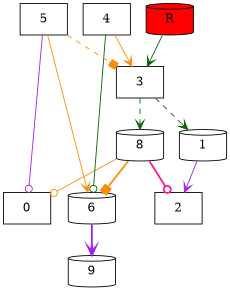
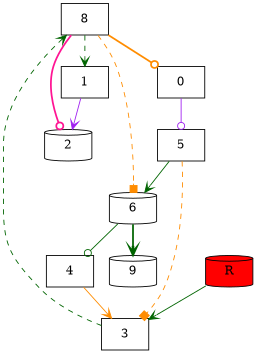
(67, 109) -> (160, 173)
(36, 110) -> (181, 110)
(100, 110) -> (104, 237)
(168, 111) -> (85, 46)
(140, 145) -> (85, 19)
(203, 145) -> (85, 82)
(119, 173) -> (127, 106)
(78, 180) -> (130, 49)
(178, 208) -> (68, 145)
(92, 235) -> (133, 235)
